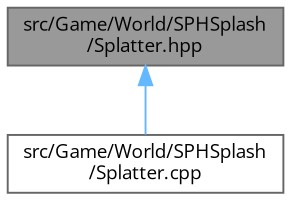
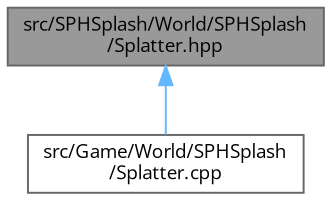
(146, 37) -> (166, 37)
